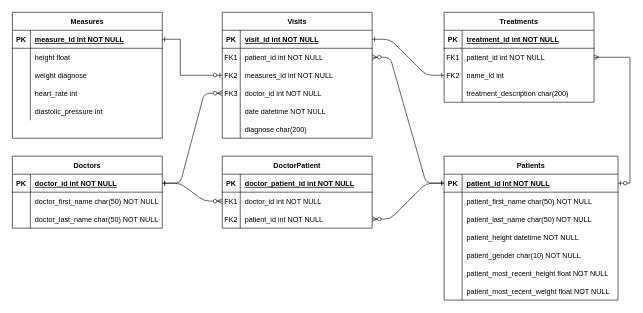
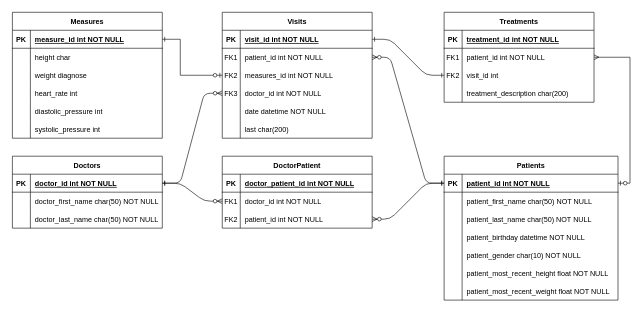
(56, 58) -> (55, 58)
(486, 76) -> (486, 76)
none -> (96, 129)
(279, 130) -> (271, 130)
(526, 238) -> (530, 238)
